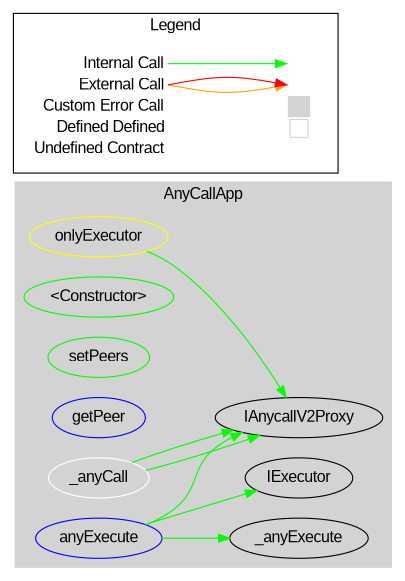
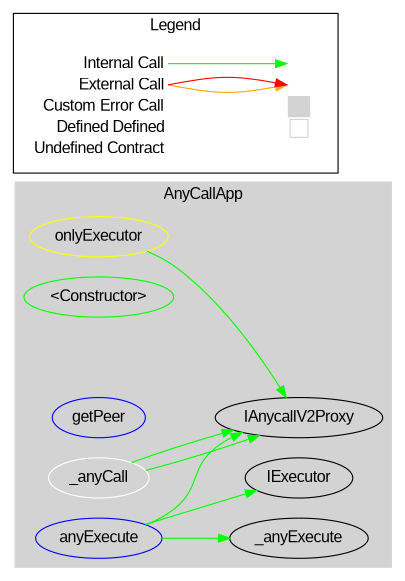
(99, 357) -> none
